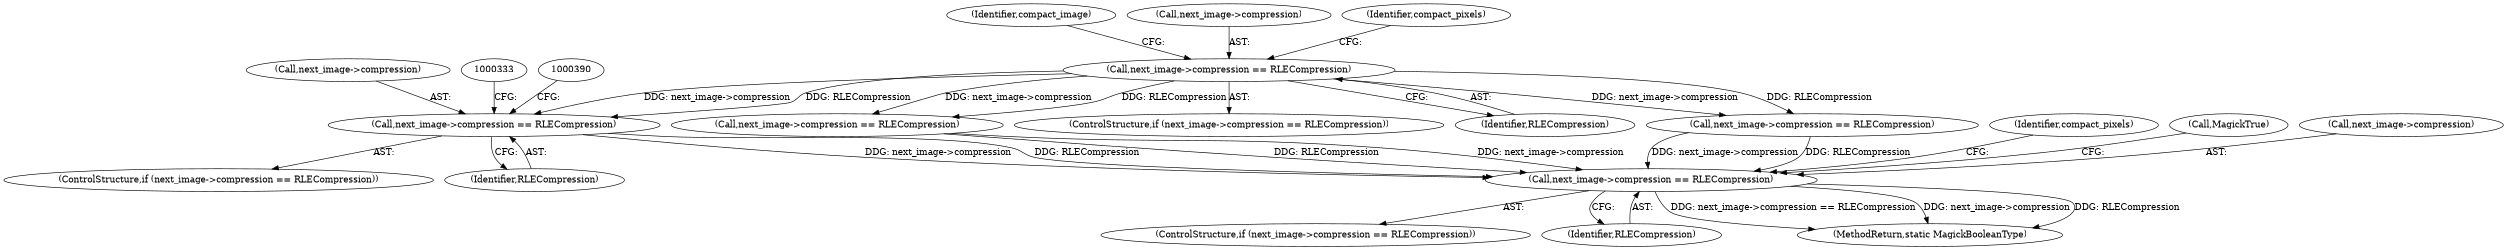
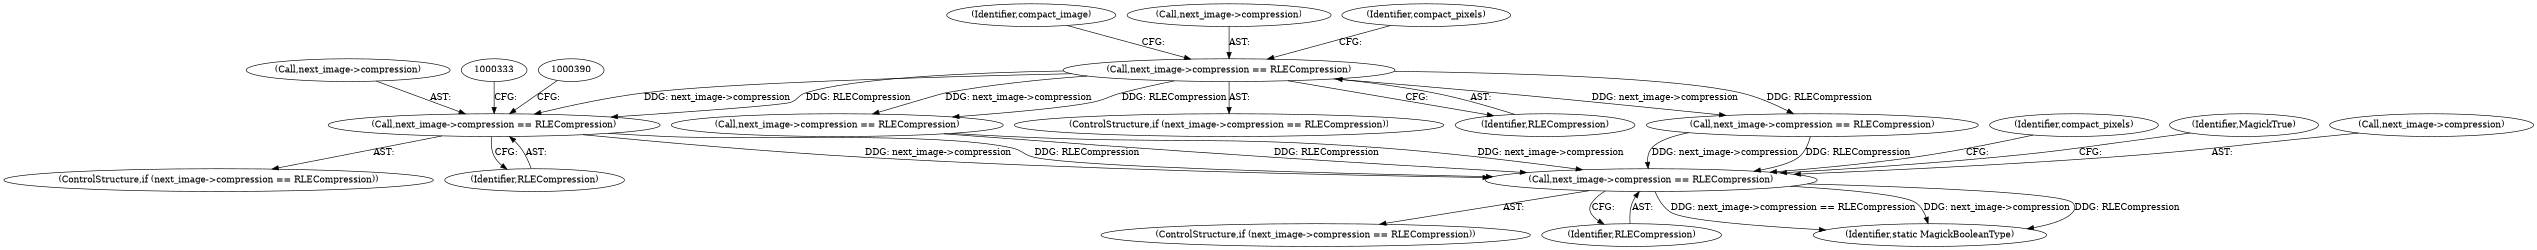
(2229, 125) -> (2244, 125)
(1930, 235) -> (1930, 235)
